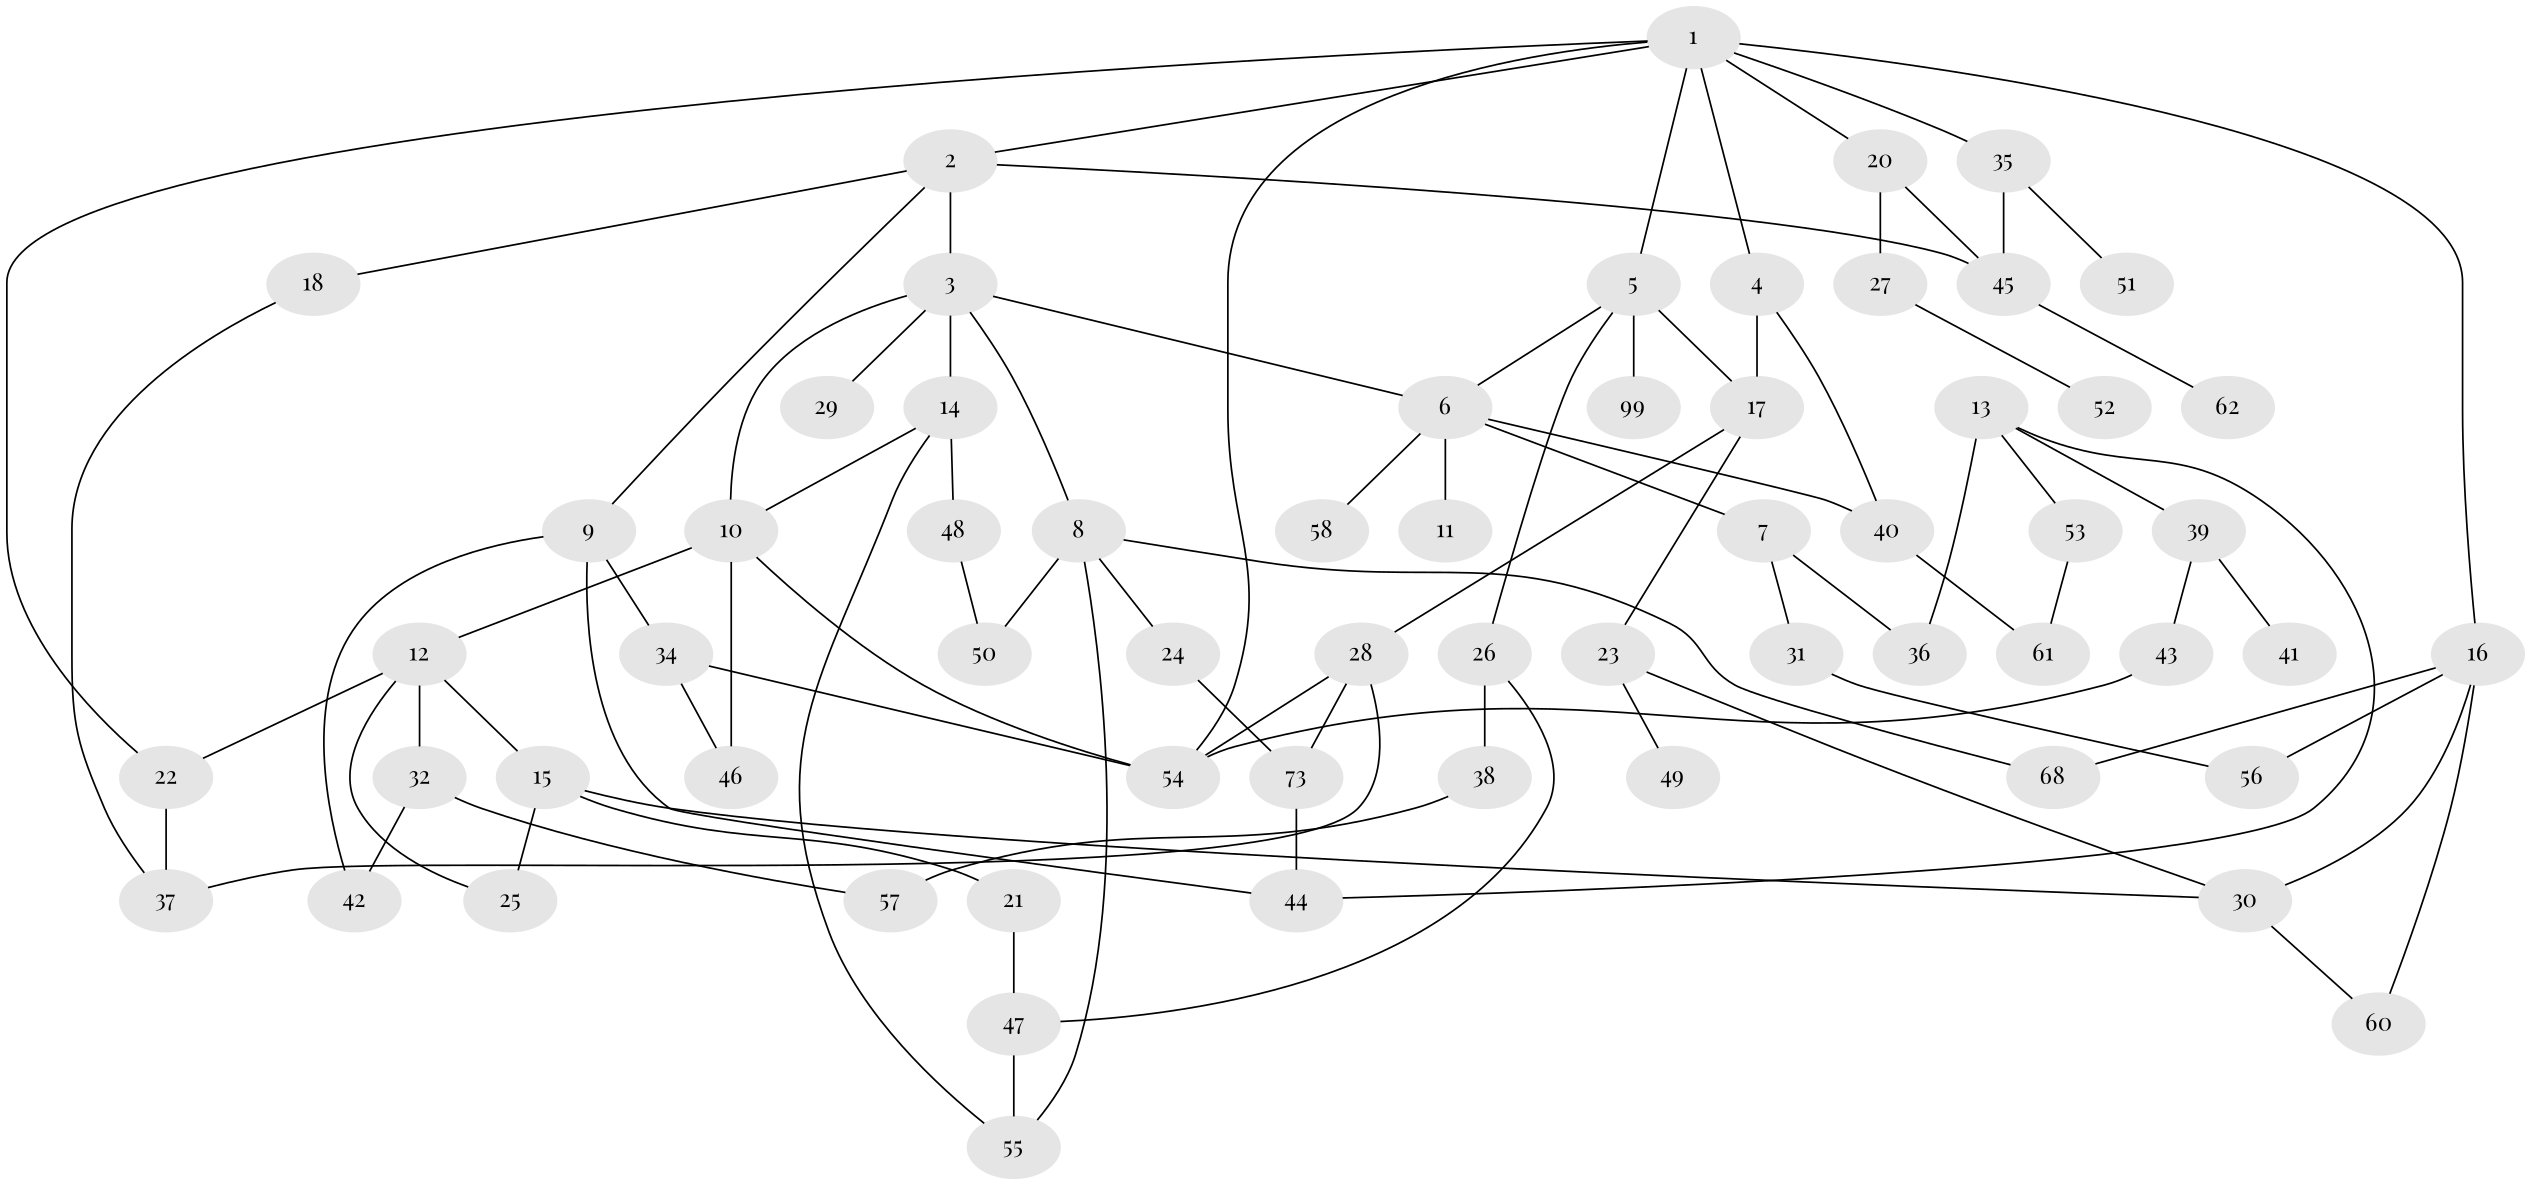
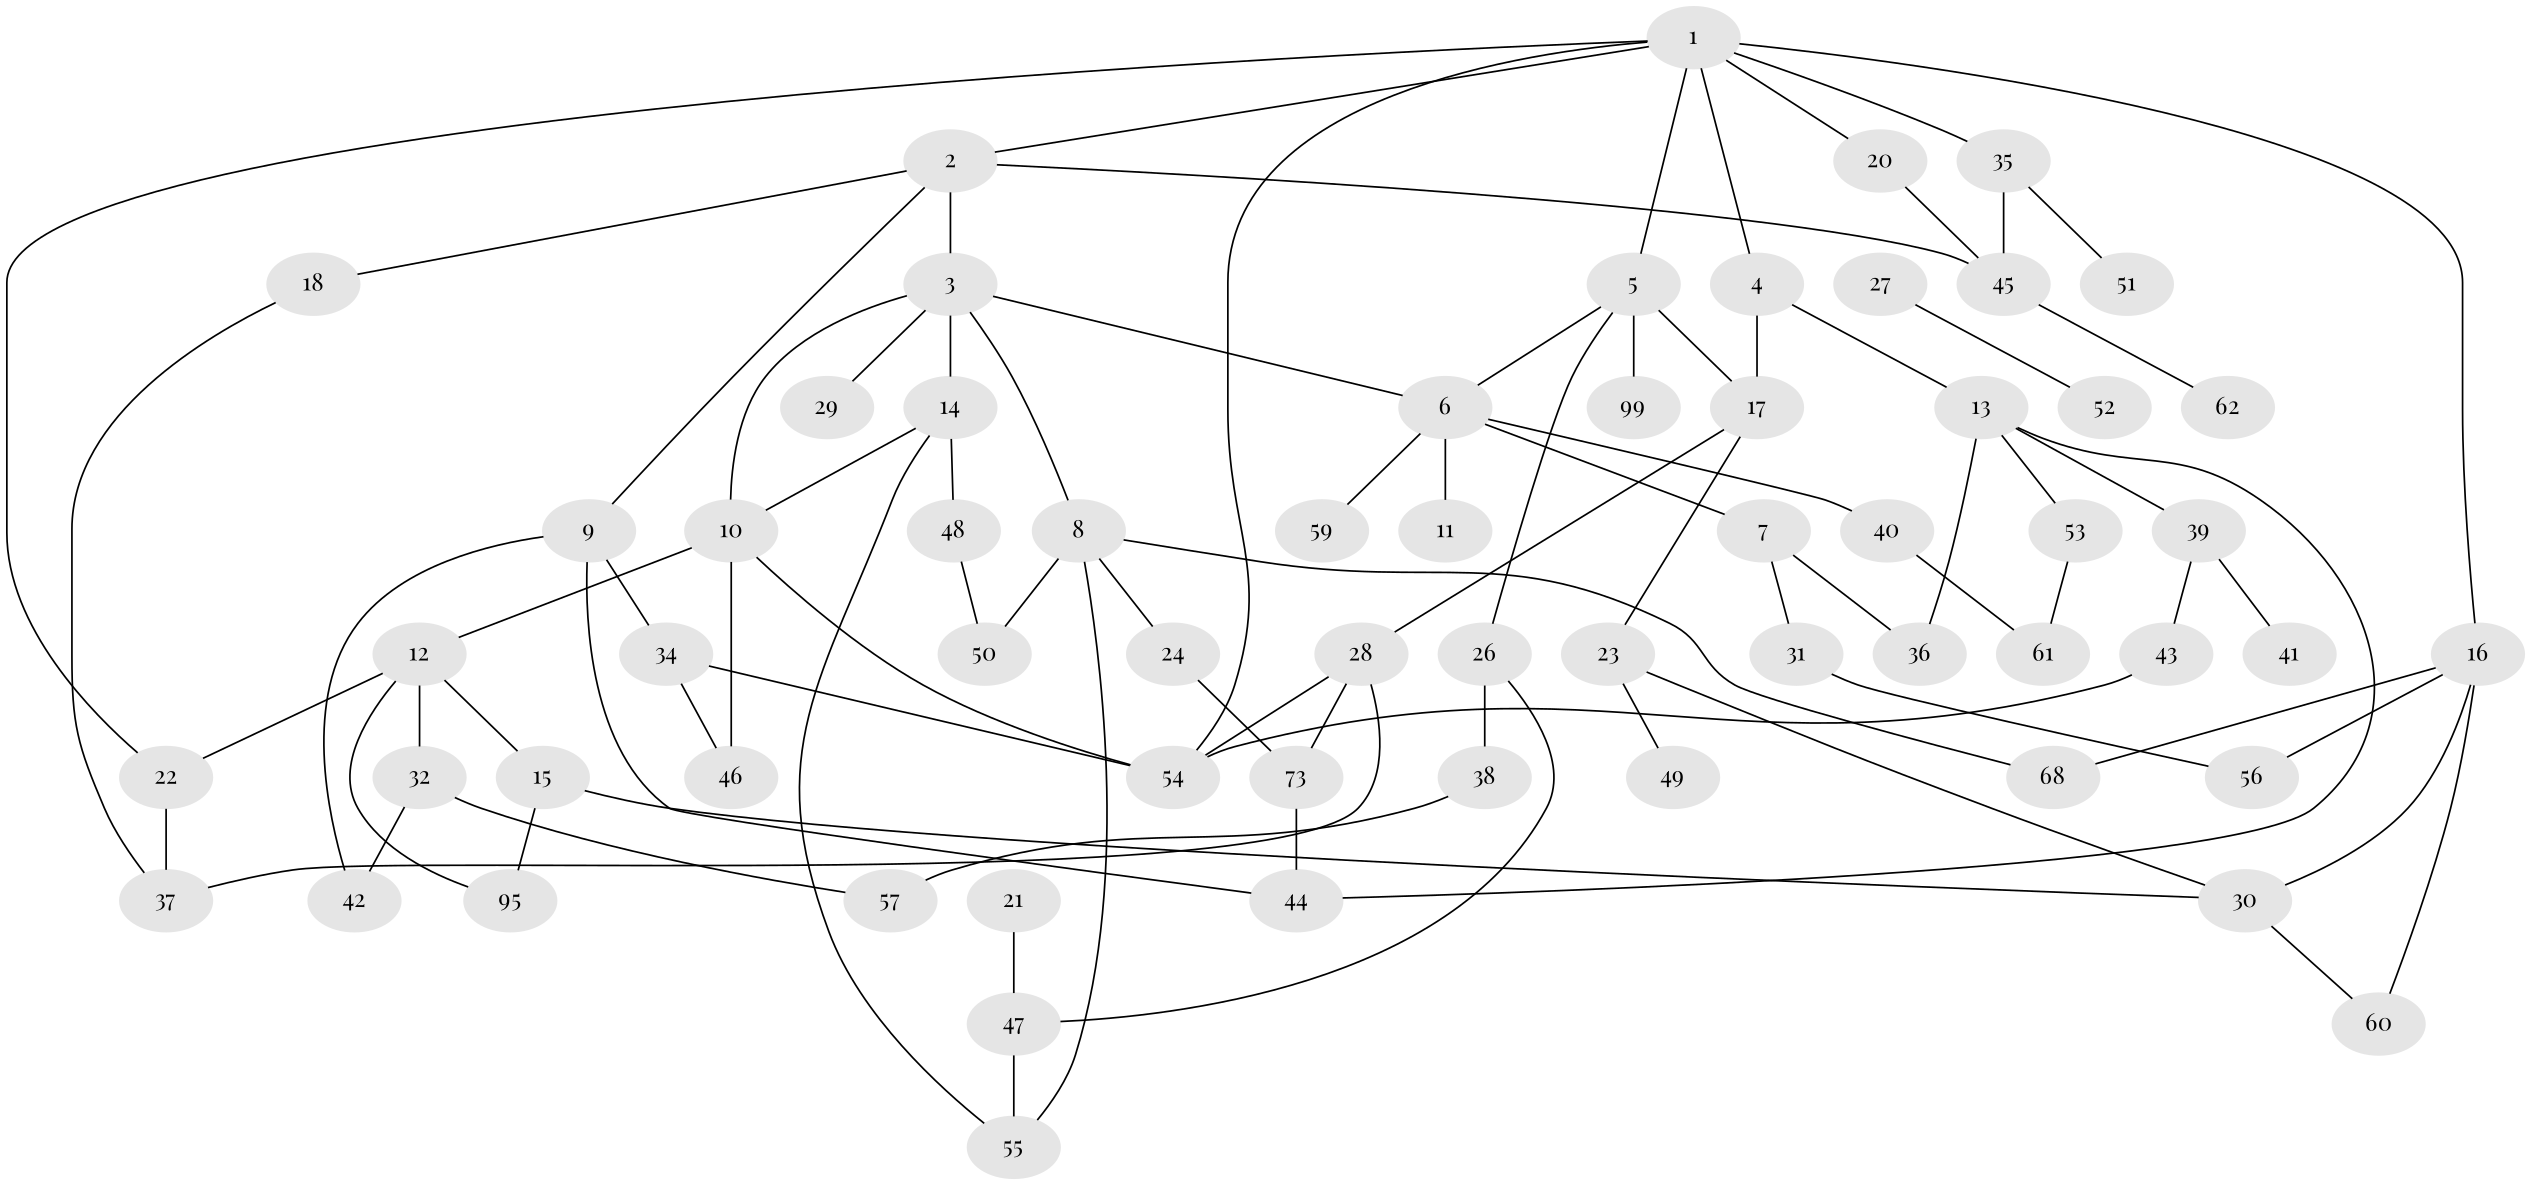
(1880, 223) -> none
(1833, 403) -> (1869, 346)
(1322, 531) -> (1322, 531)
(769, 837) -> none
(510, 901) -> (510, 901)
